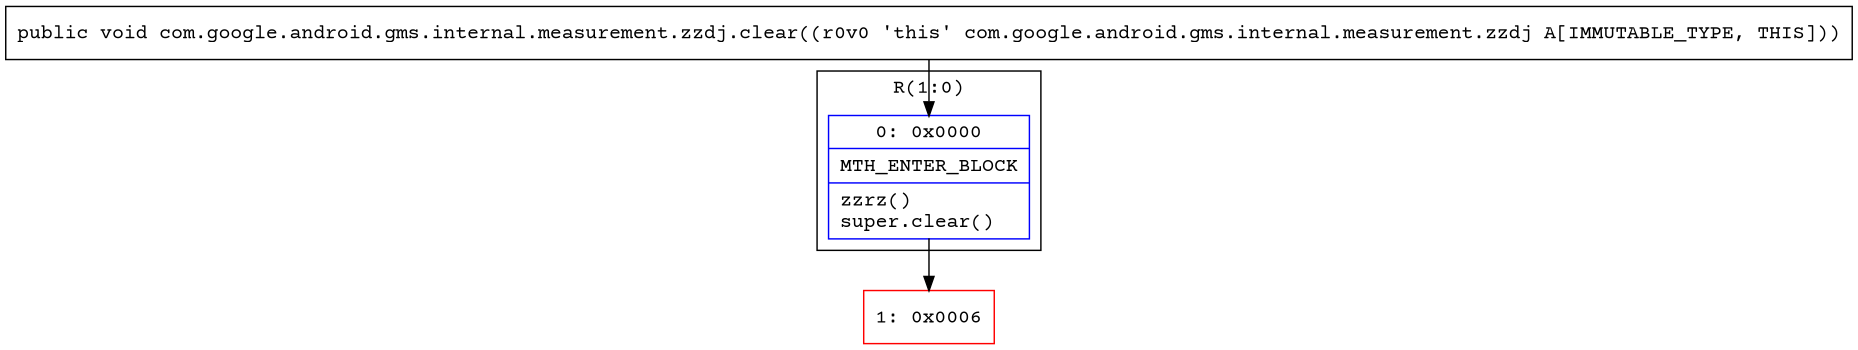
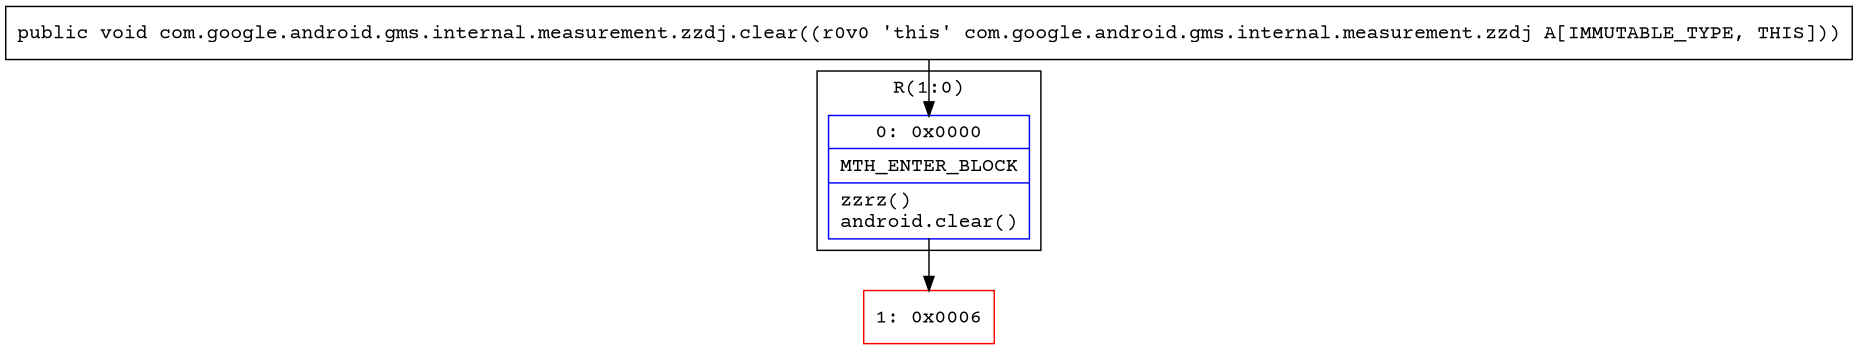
(918, 221) -> (929, 221)
